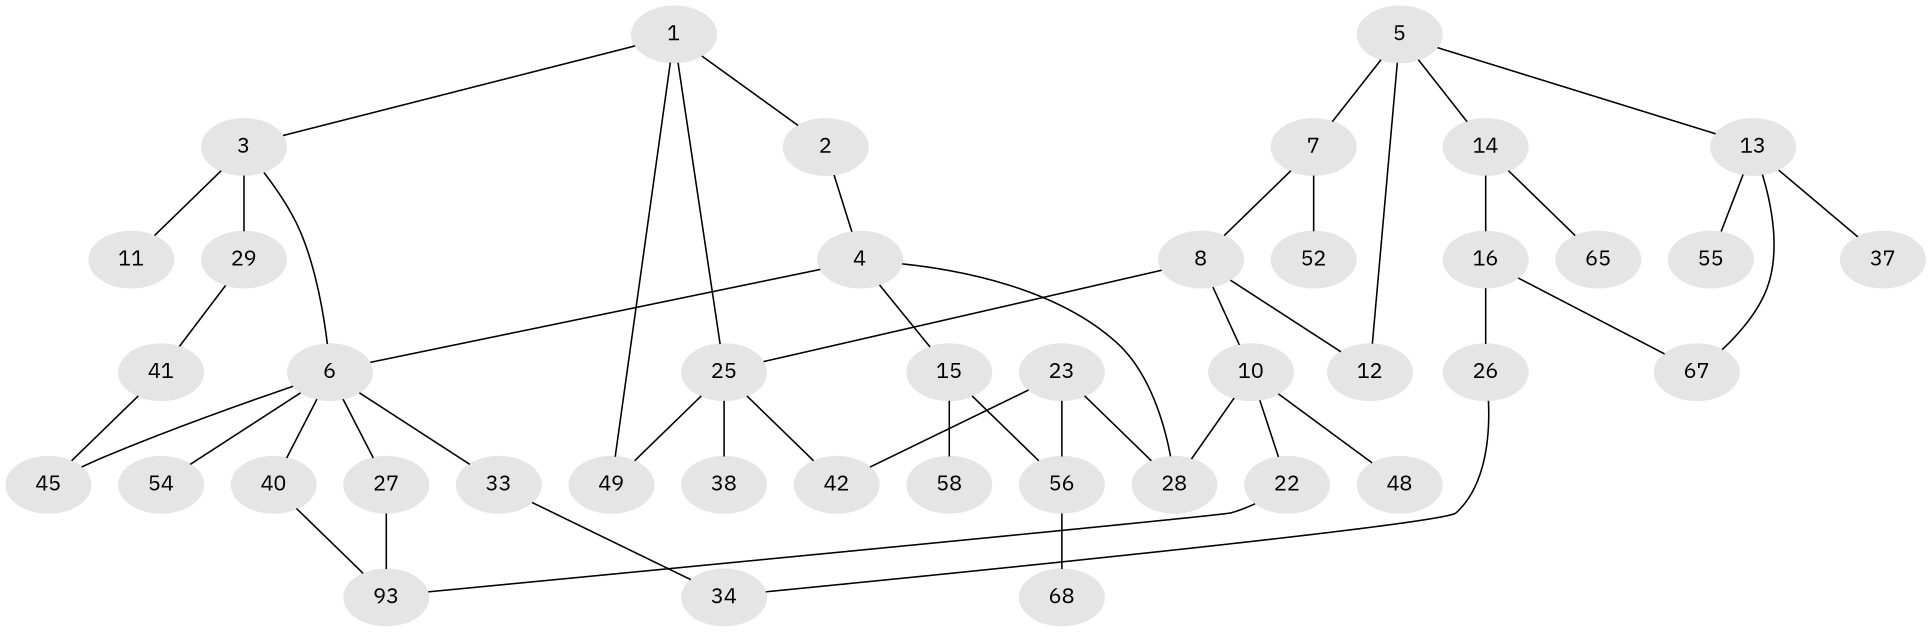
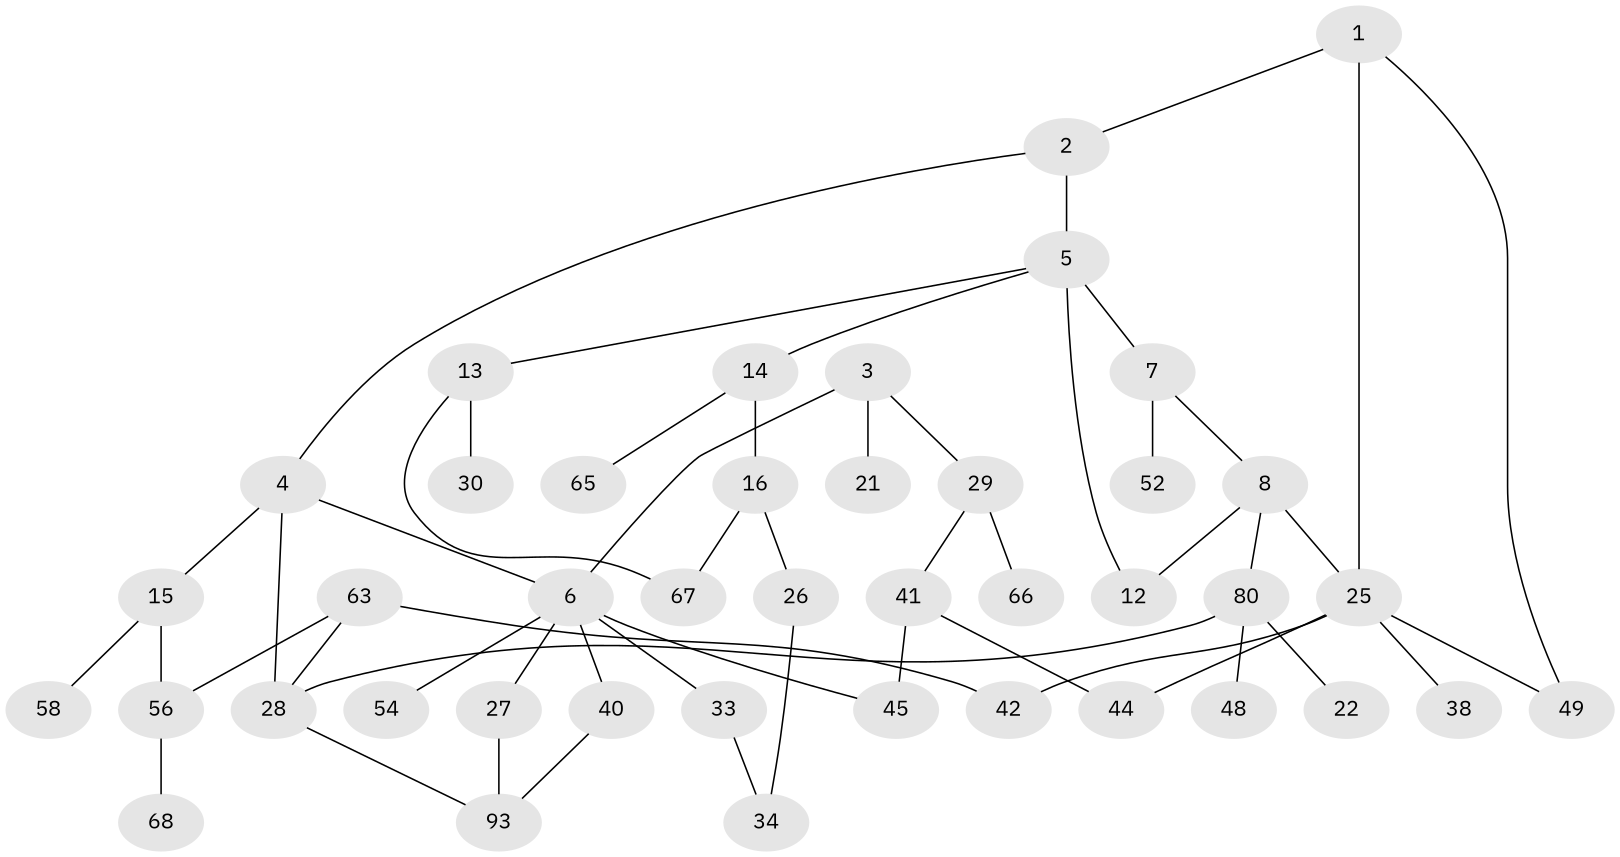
(459, 91) -> none
none -> (1067, 203)
(131, 260) -> (868, 485)
(1711, 260) -> none
(1883, 260) -> (471, 485)
(1062, 372) -> (360, 597)
(1251, 372) -> (1246, 597)
(842, 552) -> (386, 766)
none -> (1021, 597)
none -> (1121, 710)
